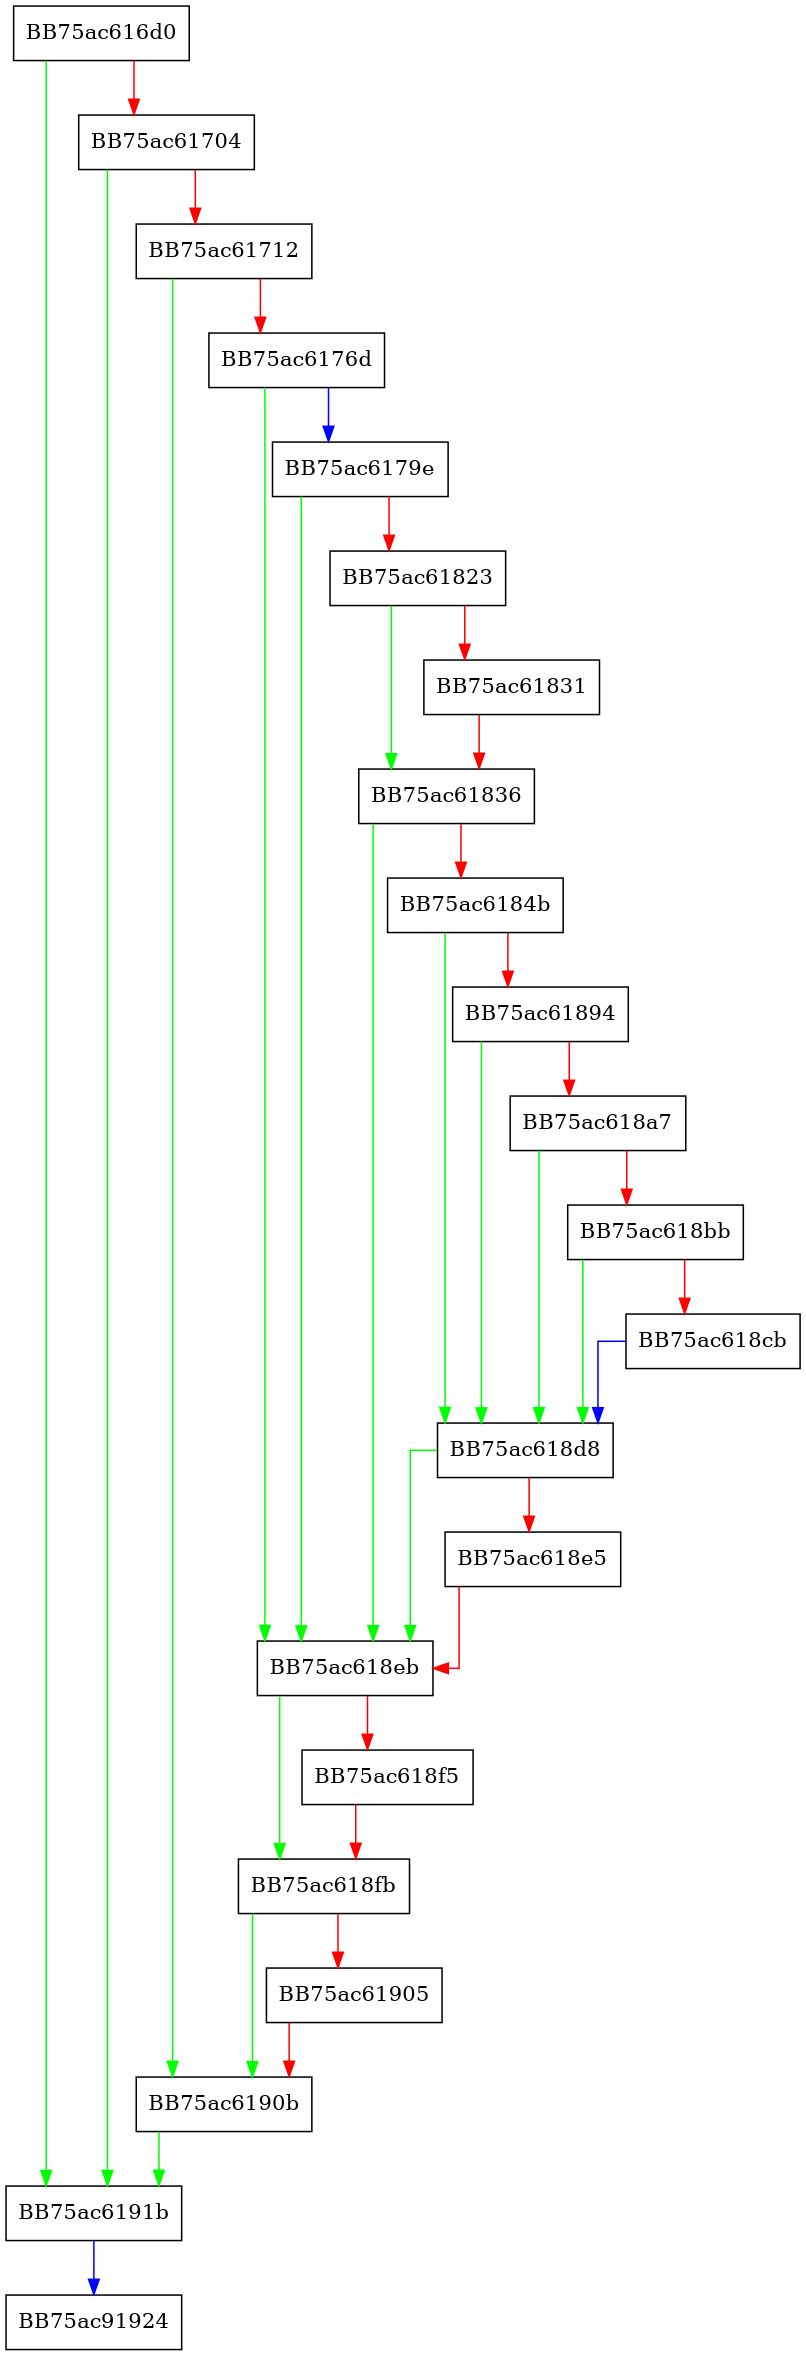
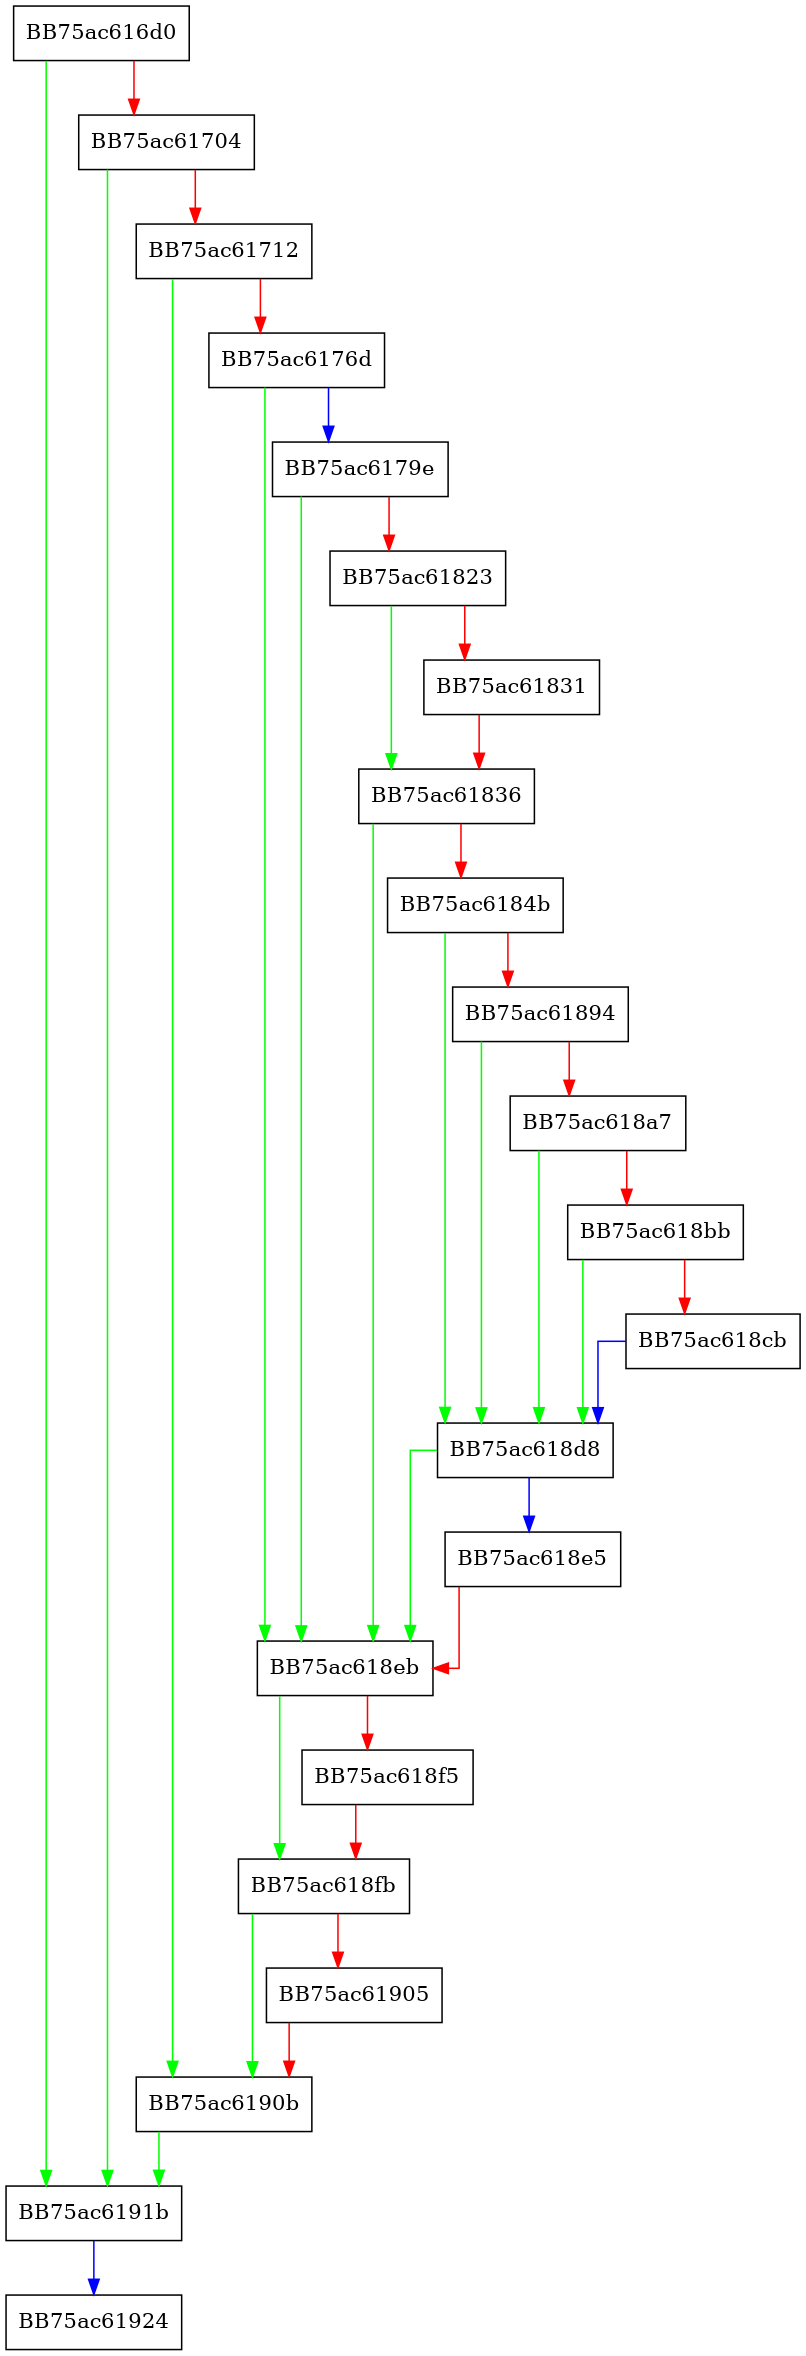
(529, 1497) -> (529, 1497)
(94, 2322) -> (94, 2322)
